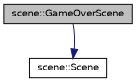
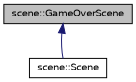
(74, 36) -> (62, 46)
